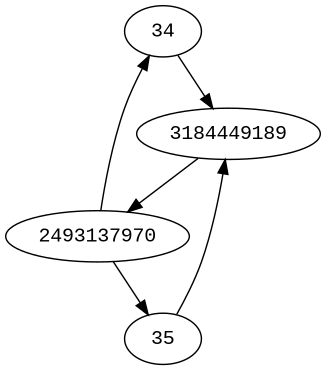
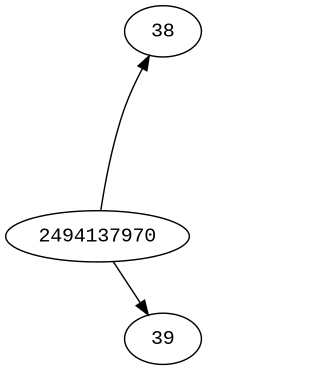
(163, 31) -> (163, 31)
(228, 134) -> none
(98, 236) -> (98, 236)
(163, 339) -> (163, 339)
